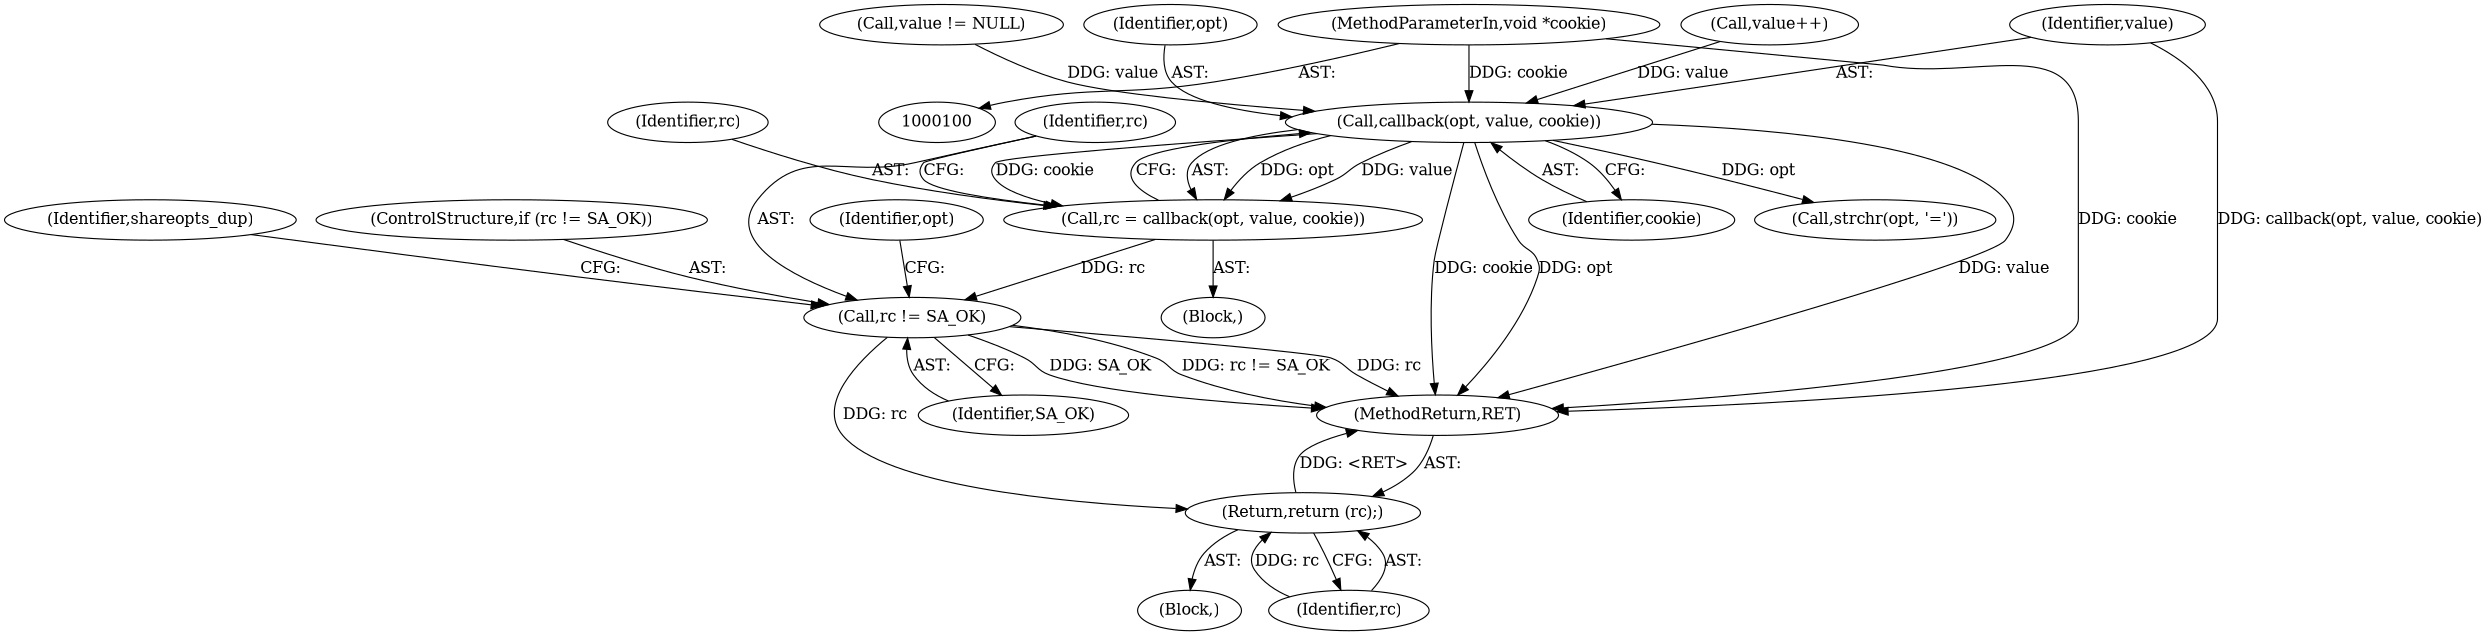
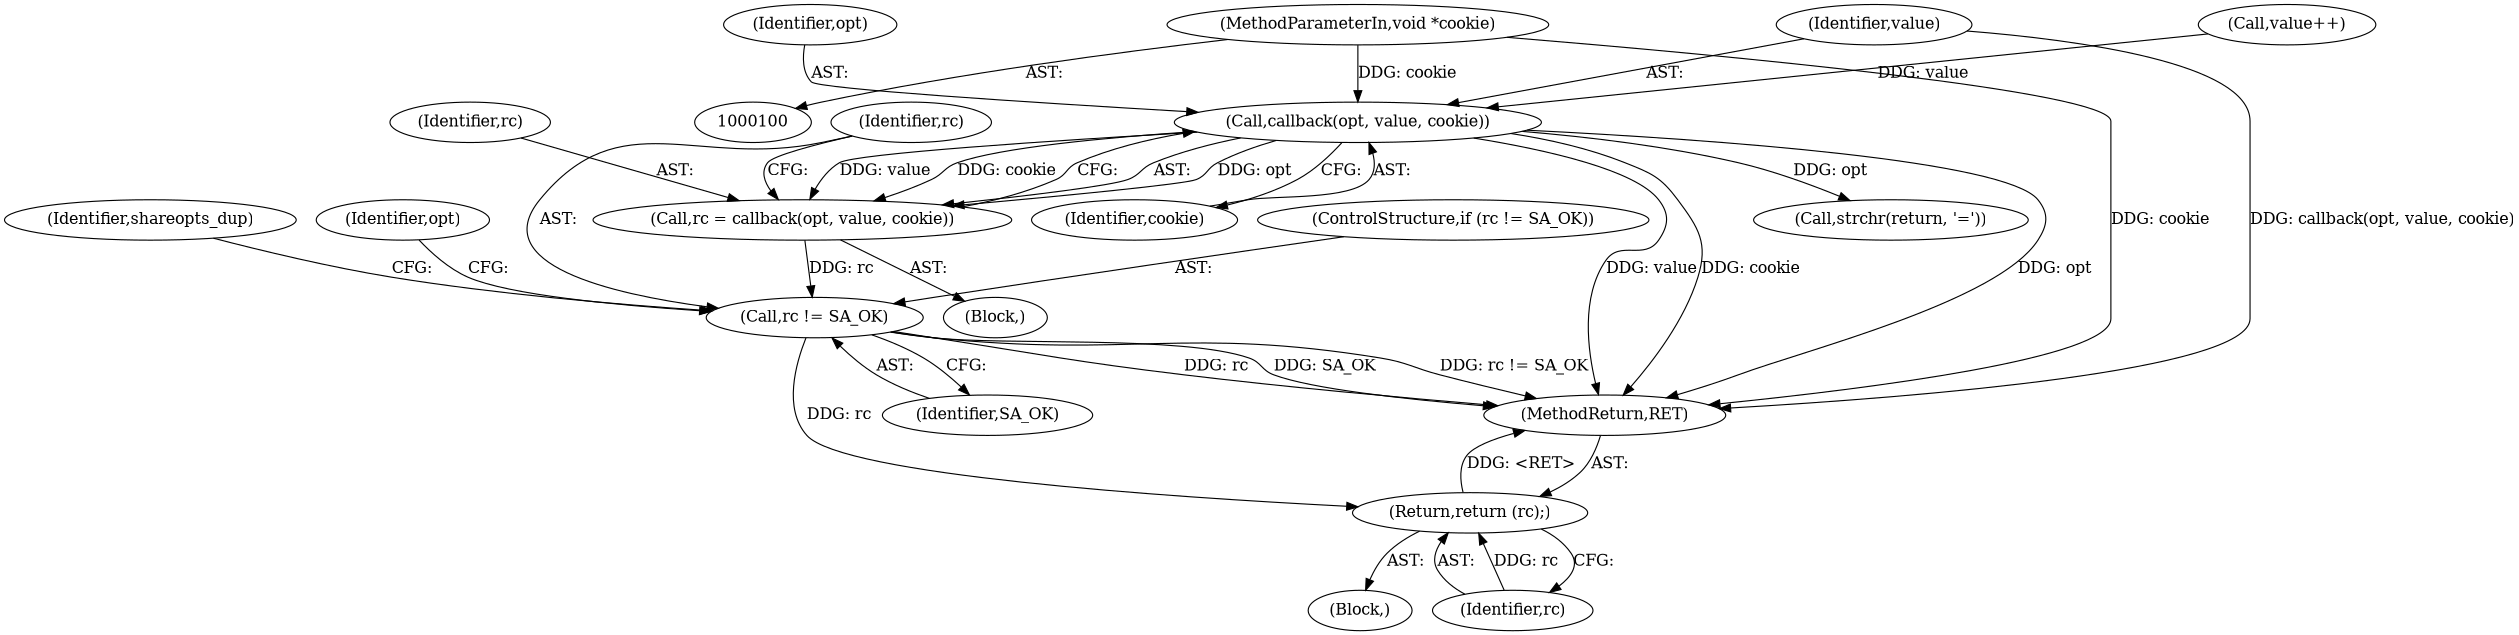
(942, 25) -> none
(1875, 220) -> (1891, 220)
